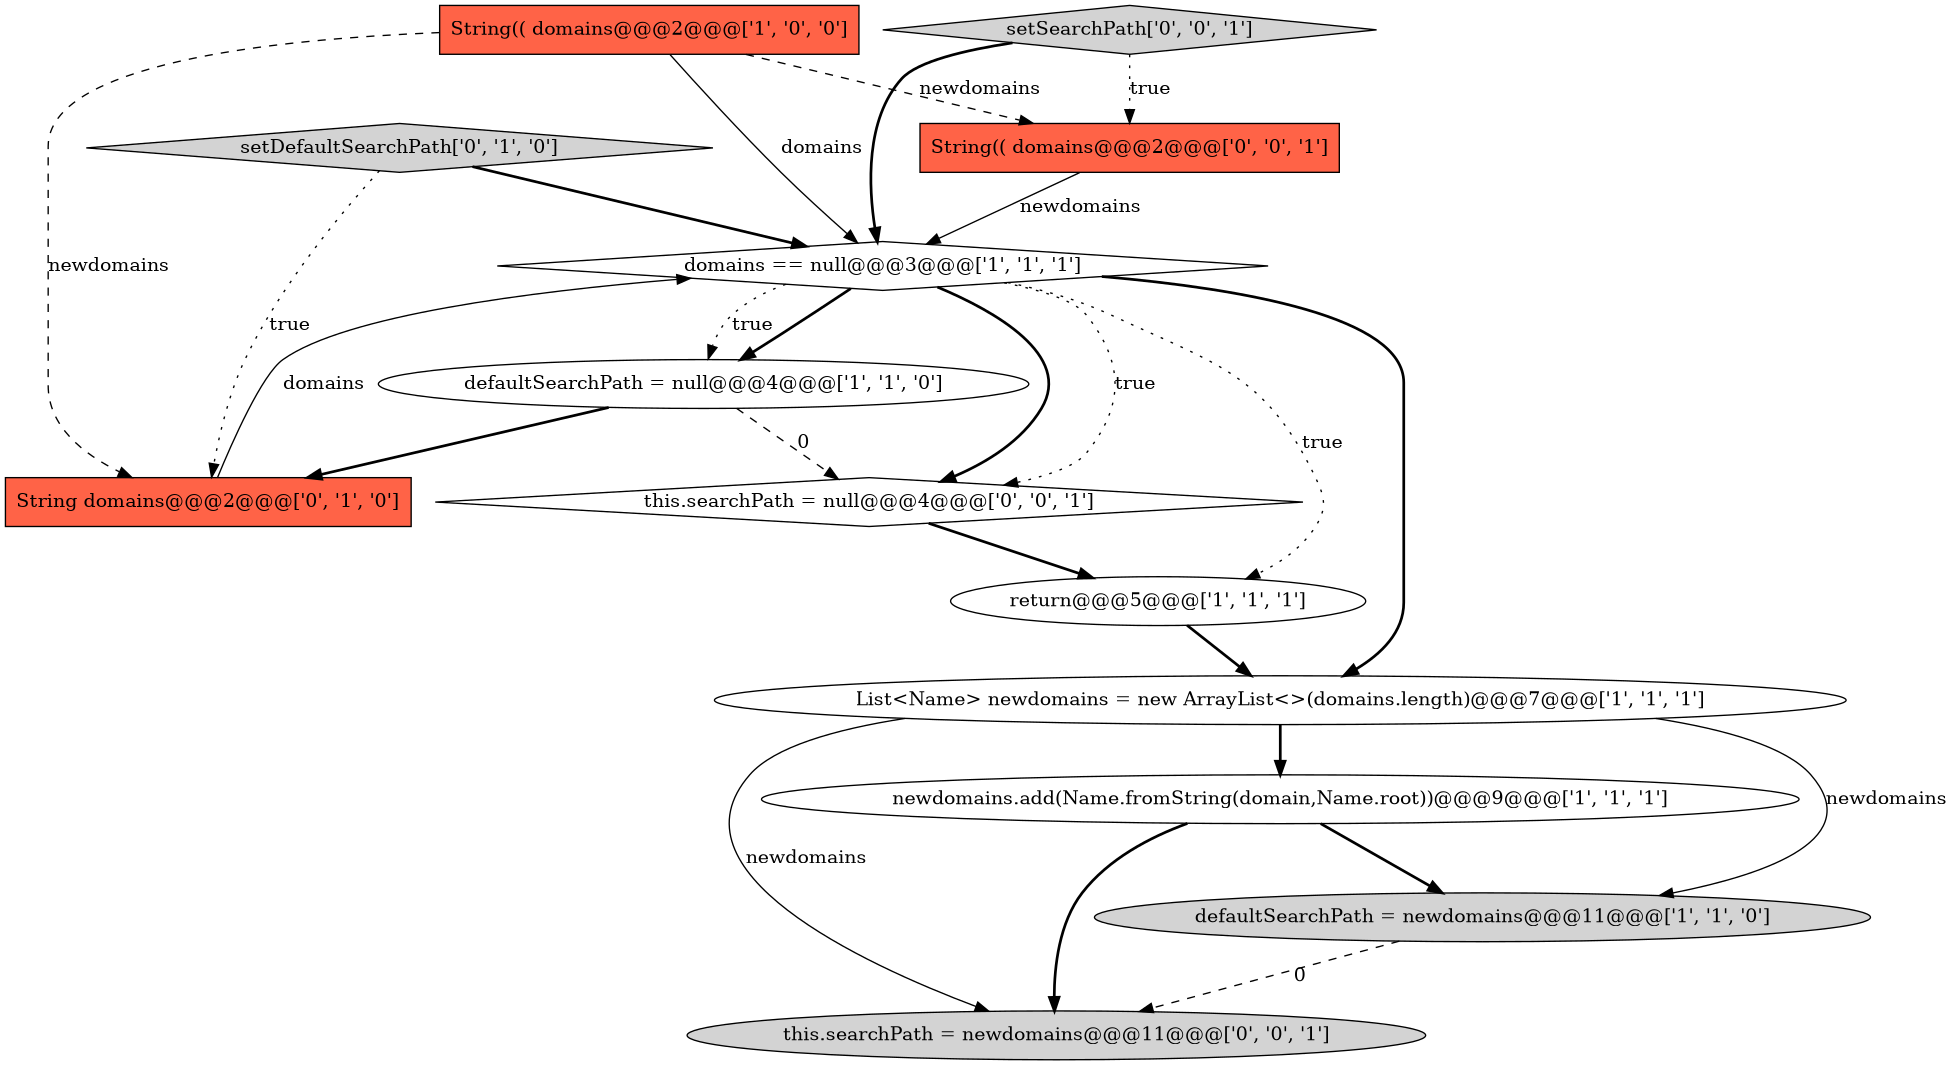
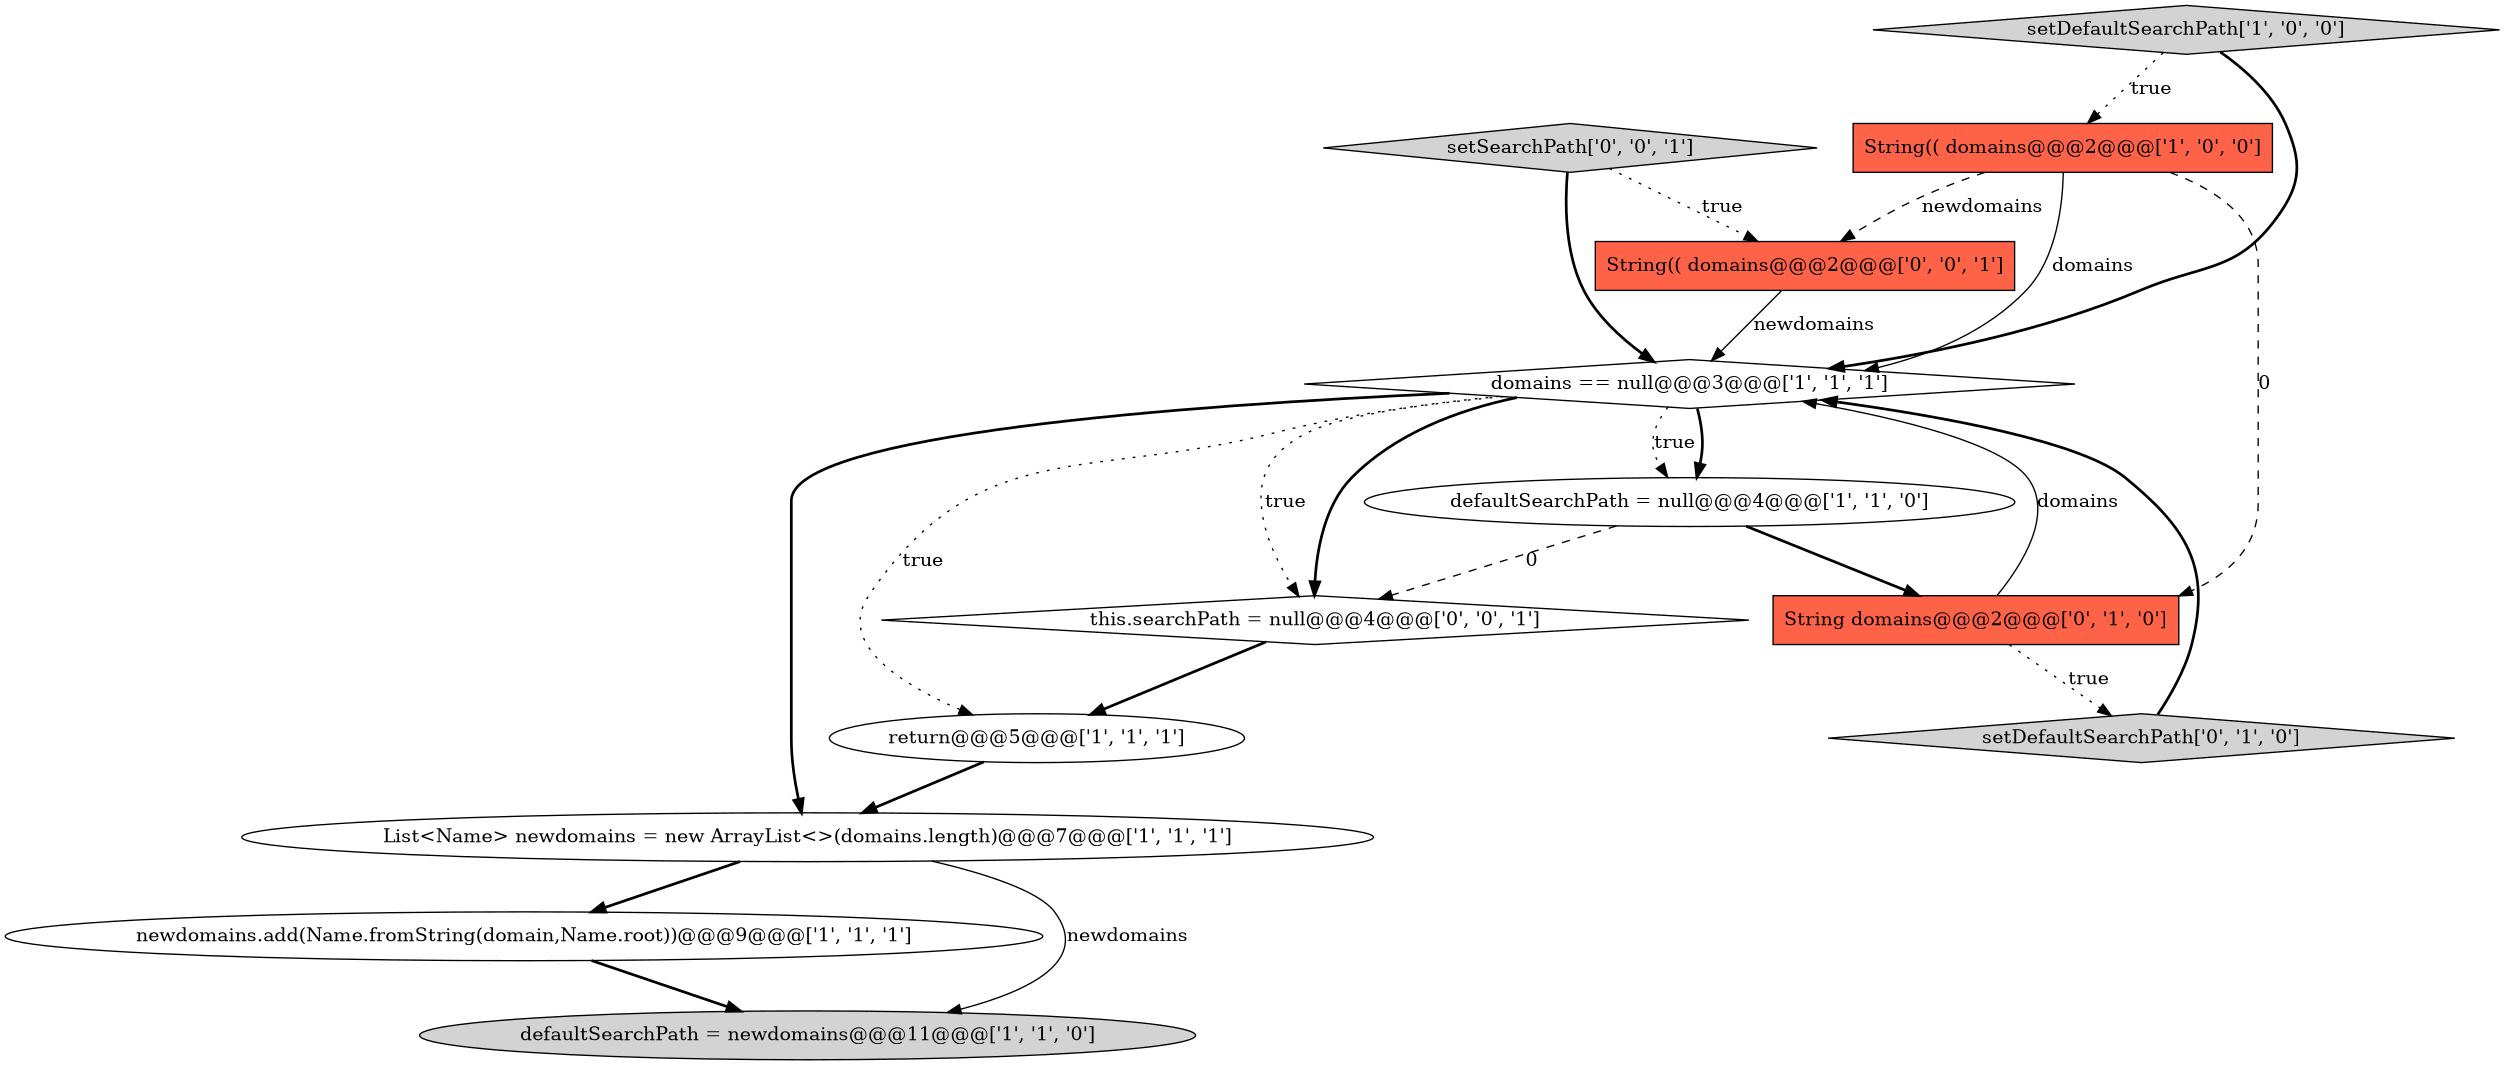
none -> (2186, 30)
(109, 266) -> (2265, 384)
(275, 306) -> (2055, 676)
(1056, 1035) -> none
